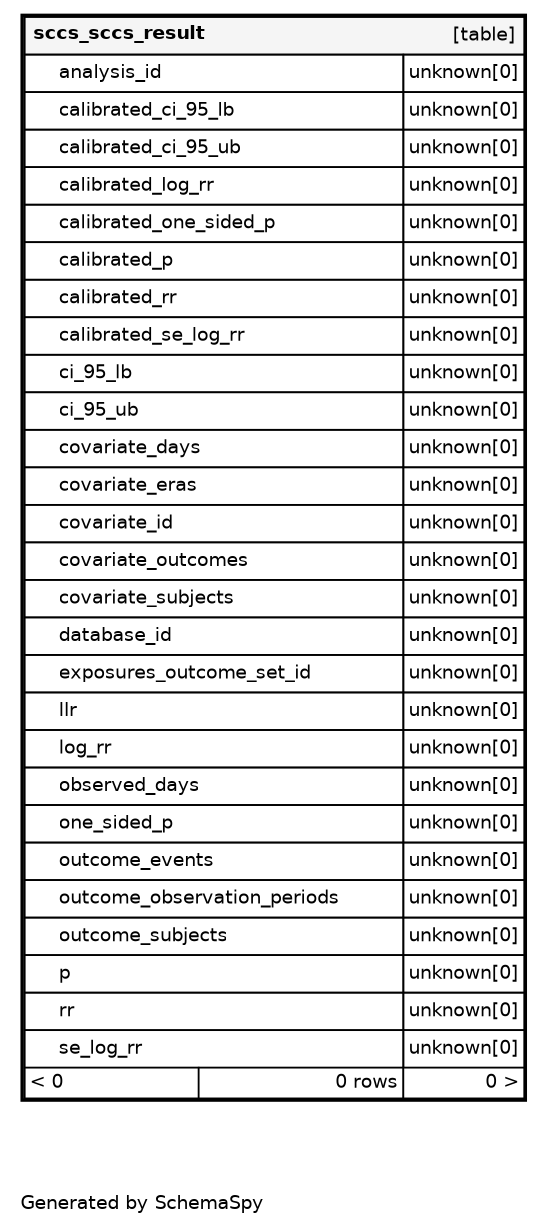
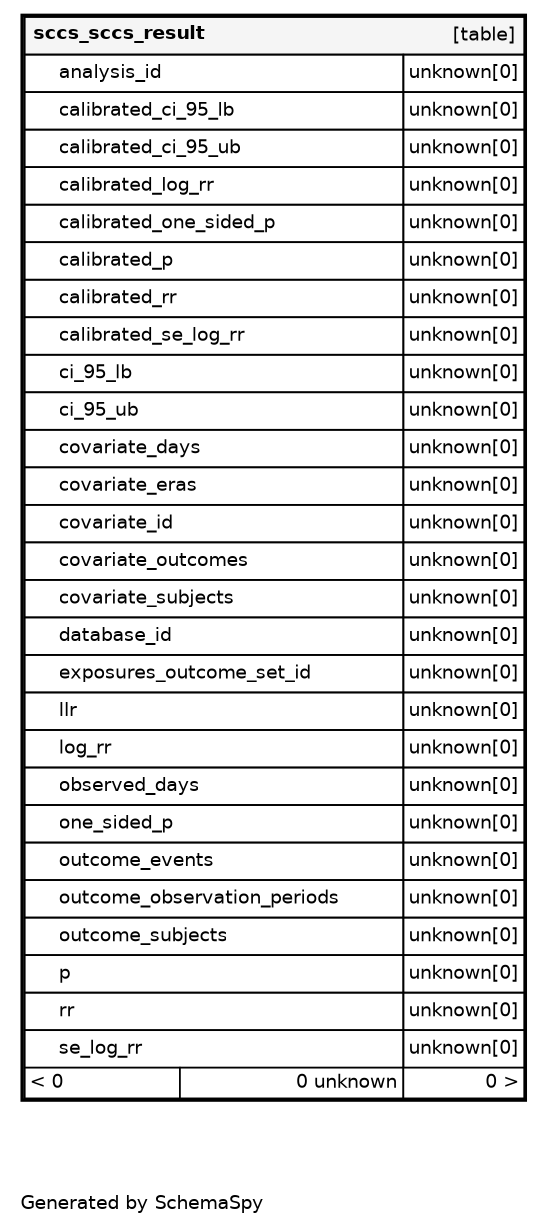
(367, 1082) -> (347, 1082)
